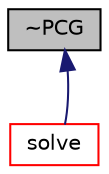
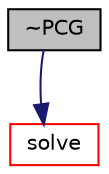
(68, 98) -> (41, 77)
